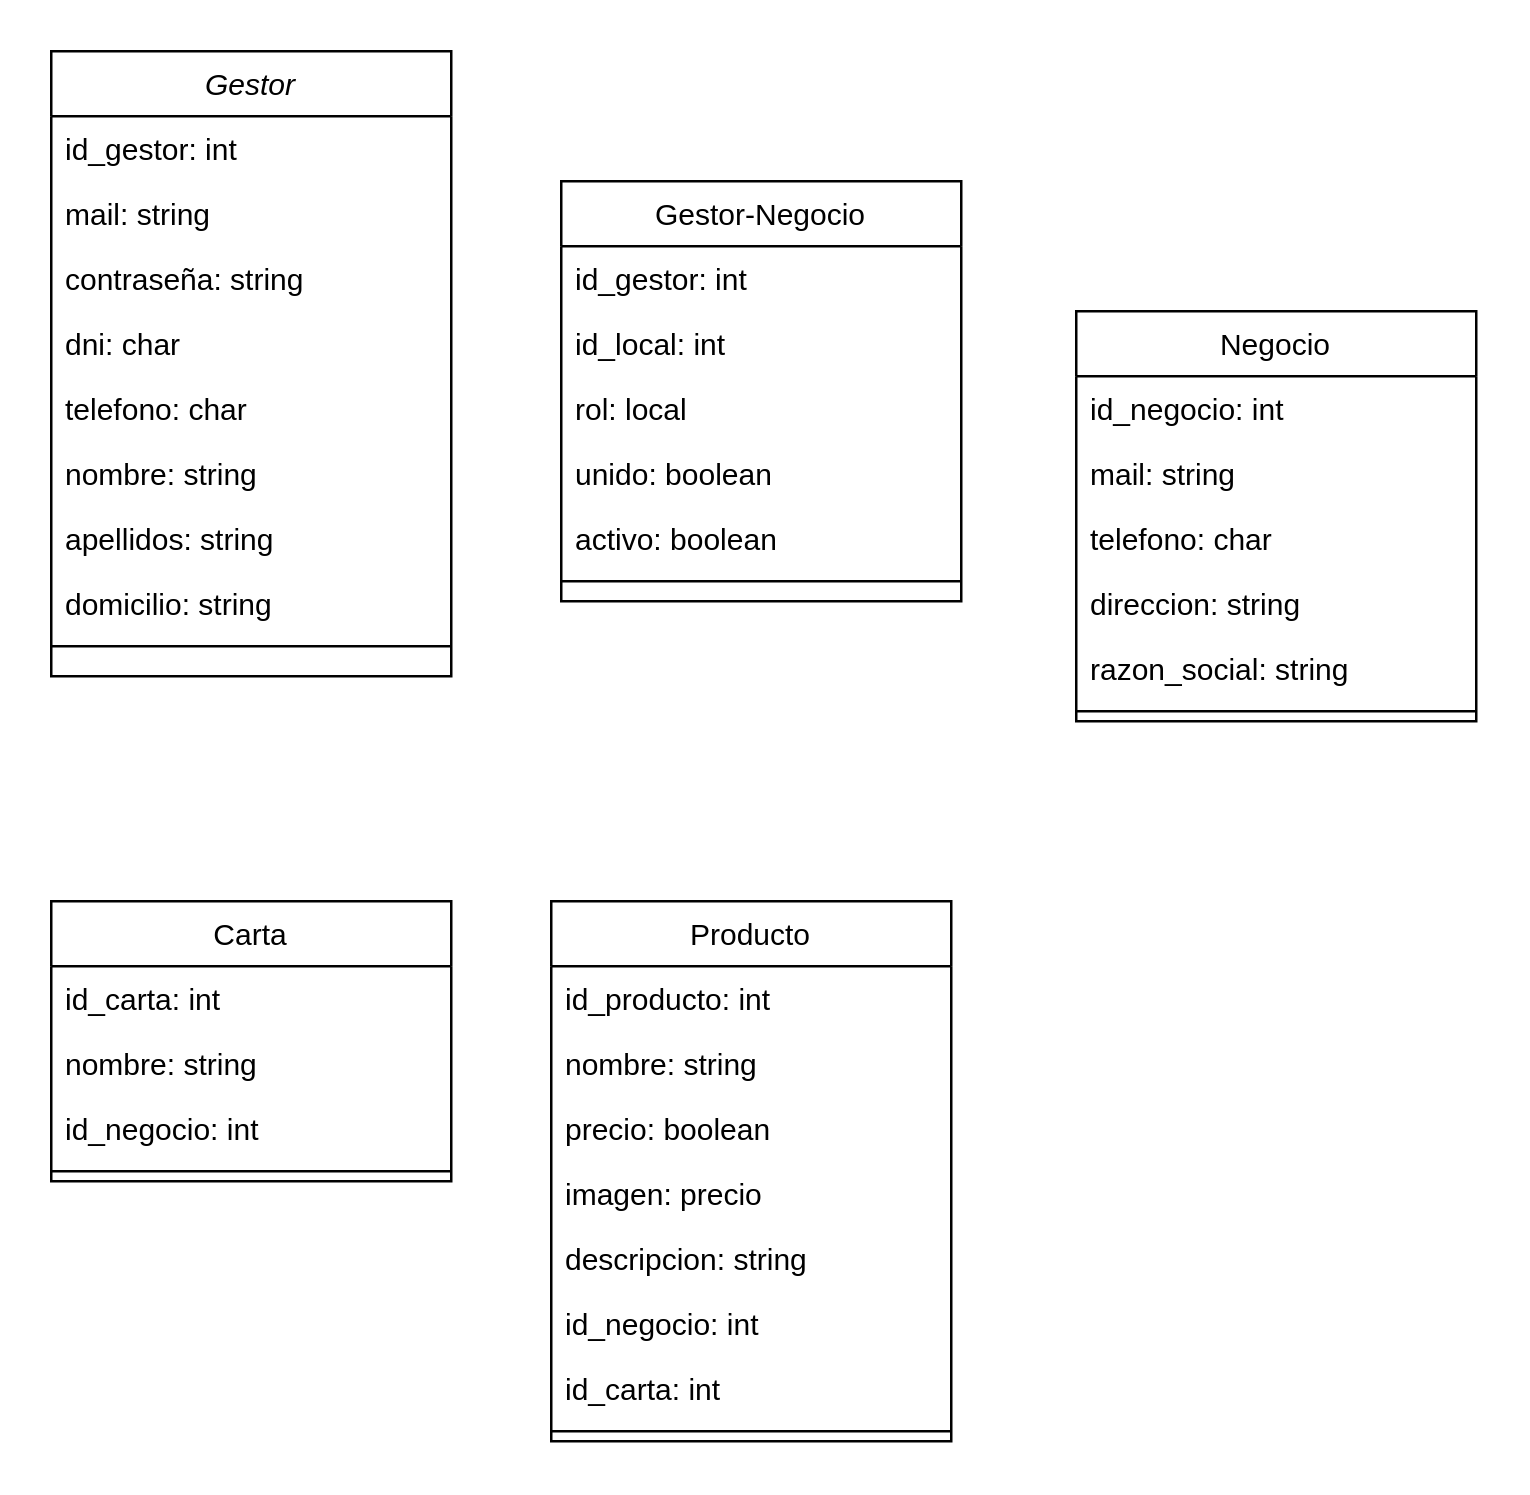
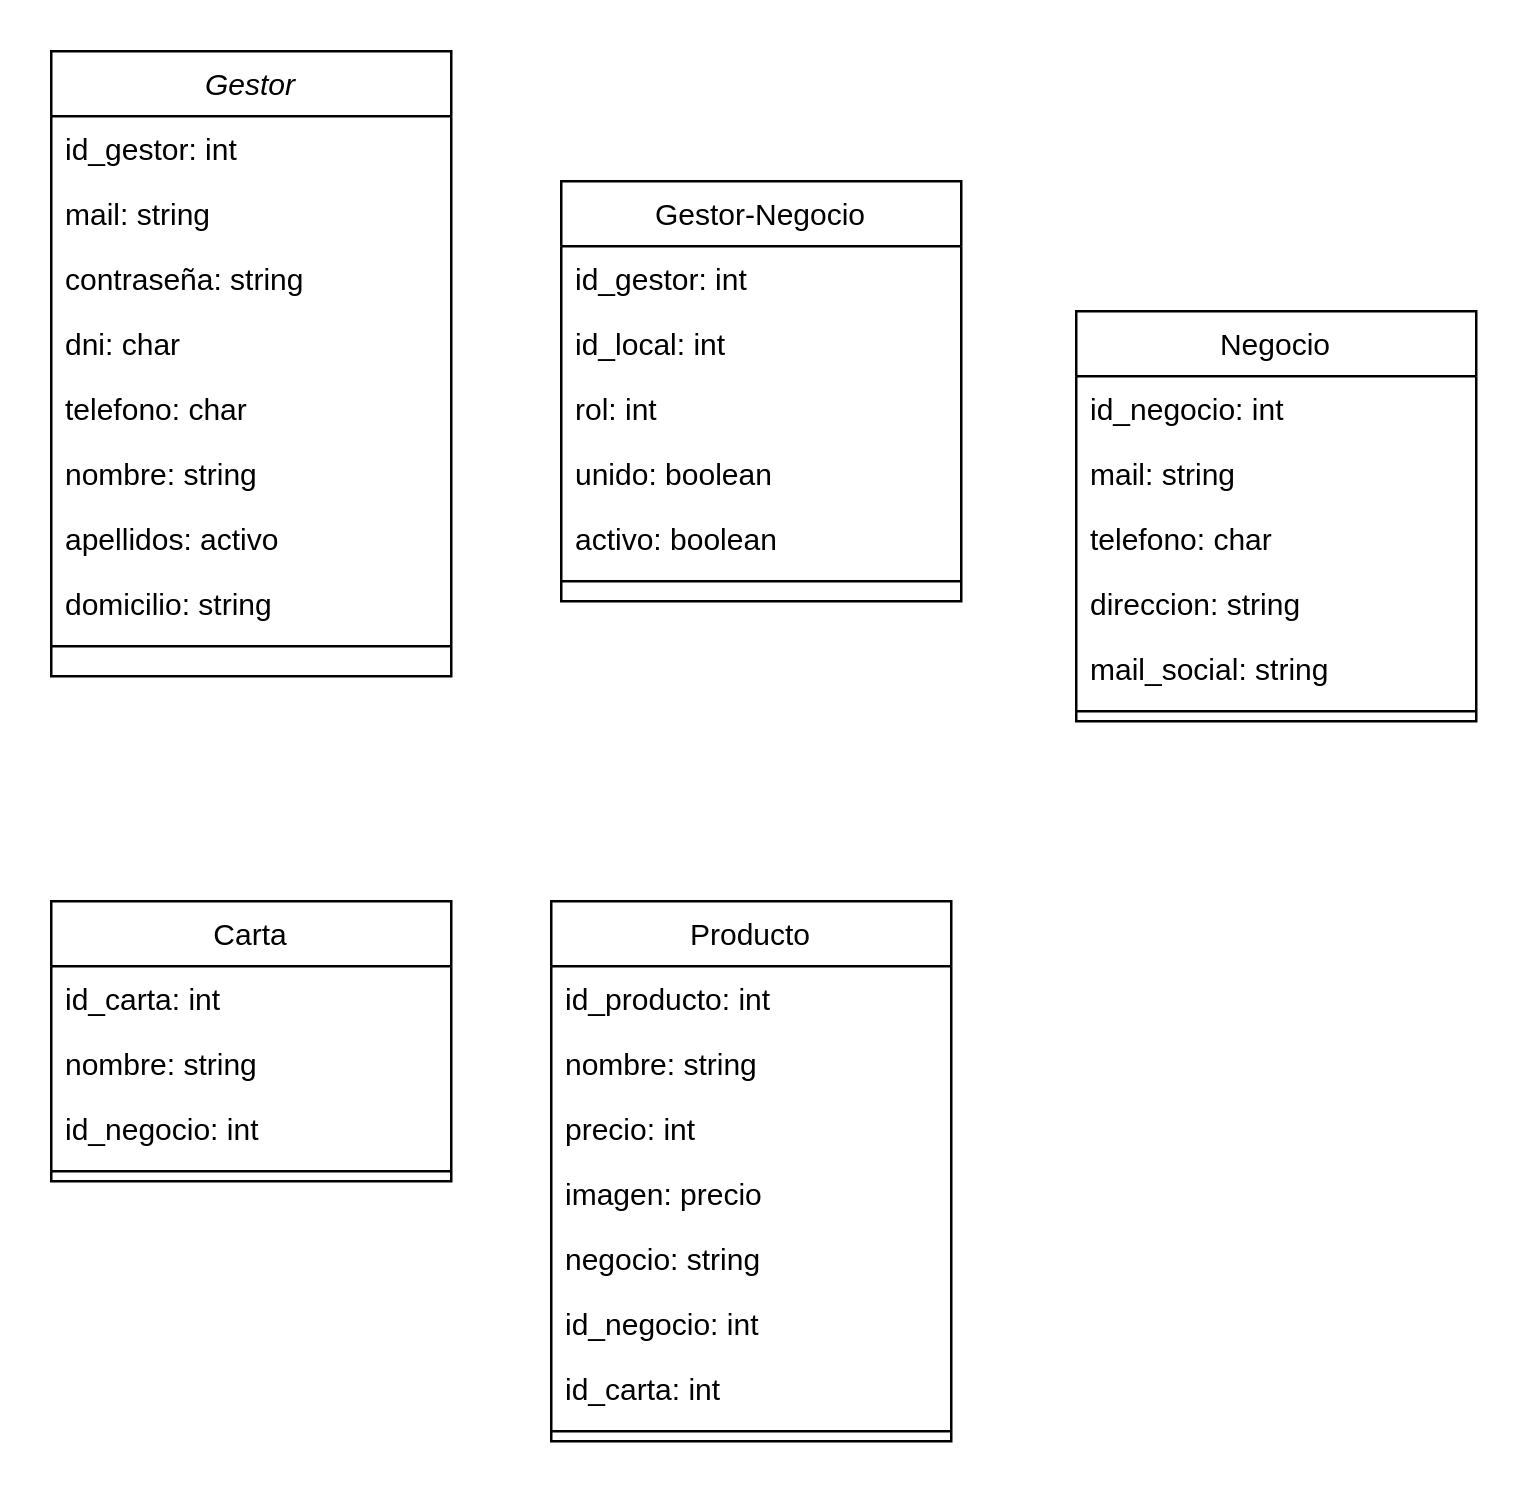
(640, 410) -> (627, 410)
(184, 540) -> (184, 540)
(1239, 670) -> (1222, 670)
(675, 1130) -> (642, 1130)
(705, 1260) -> (675, 1260)
